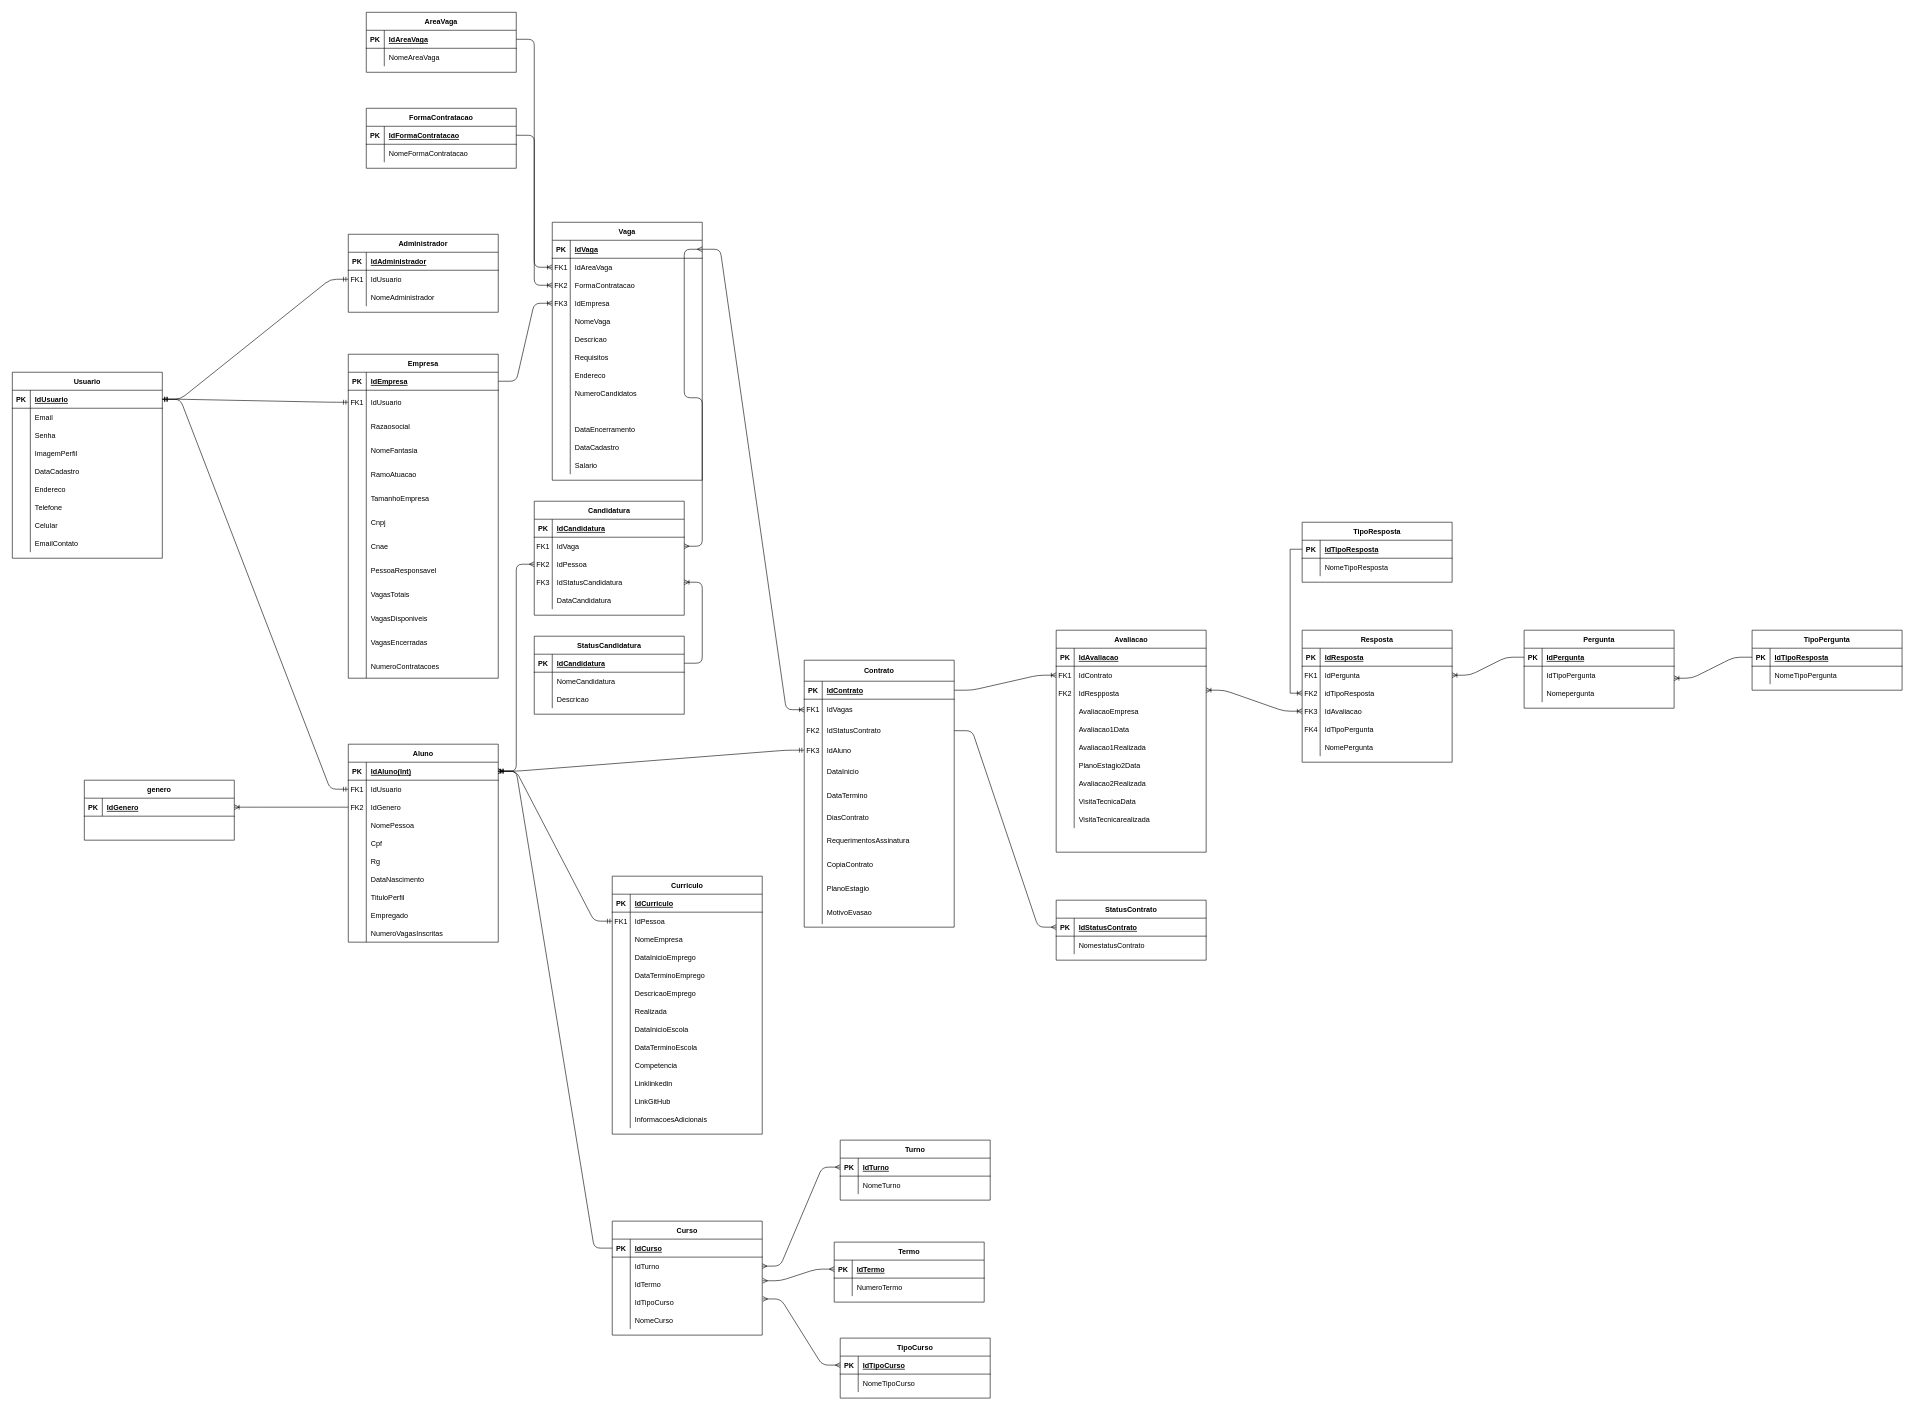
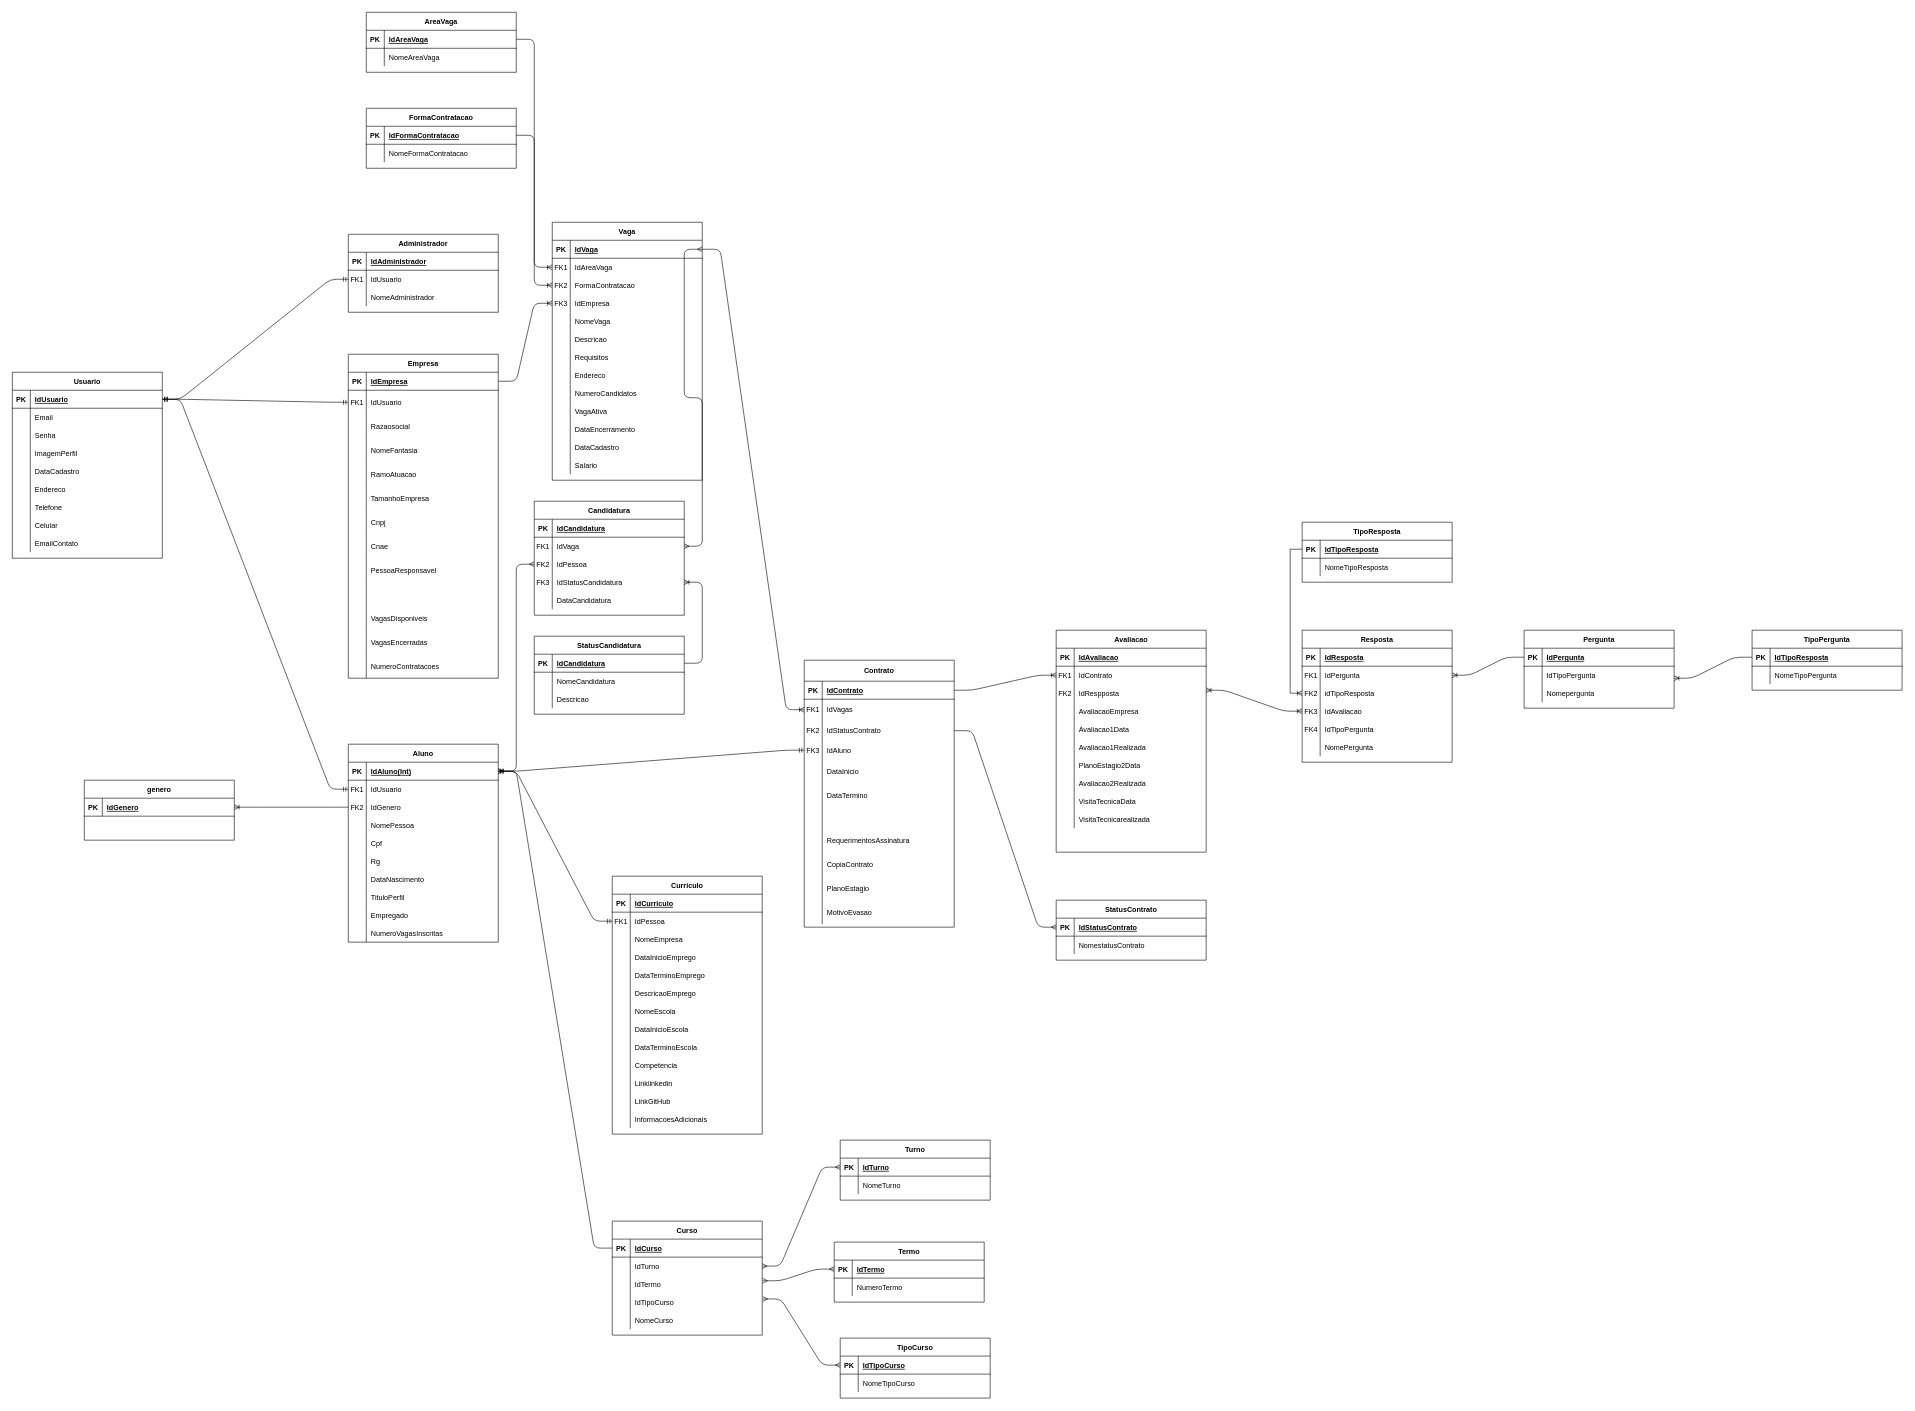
none -> (636, 411)
(432, 594) -> none
(888, 818) -> none
(651, 1012) -> (654, 1012)
